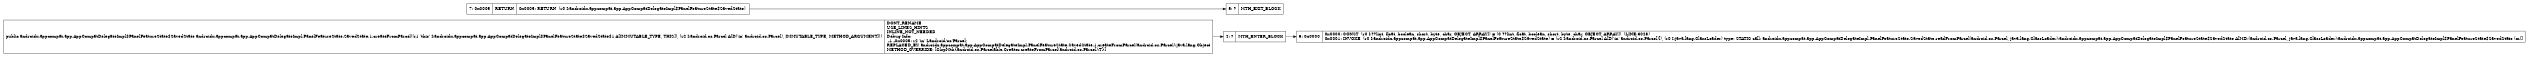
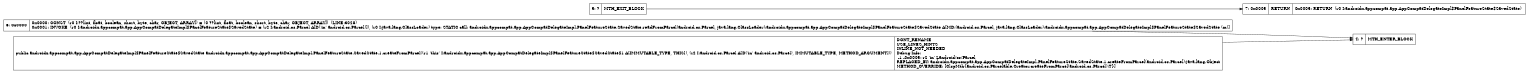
(986, 9) -> (943, 9)
(1290, 37) -> (1221, 34)
